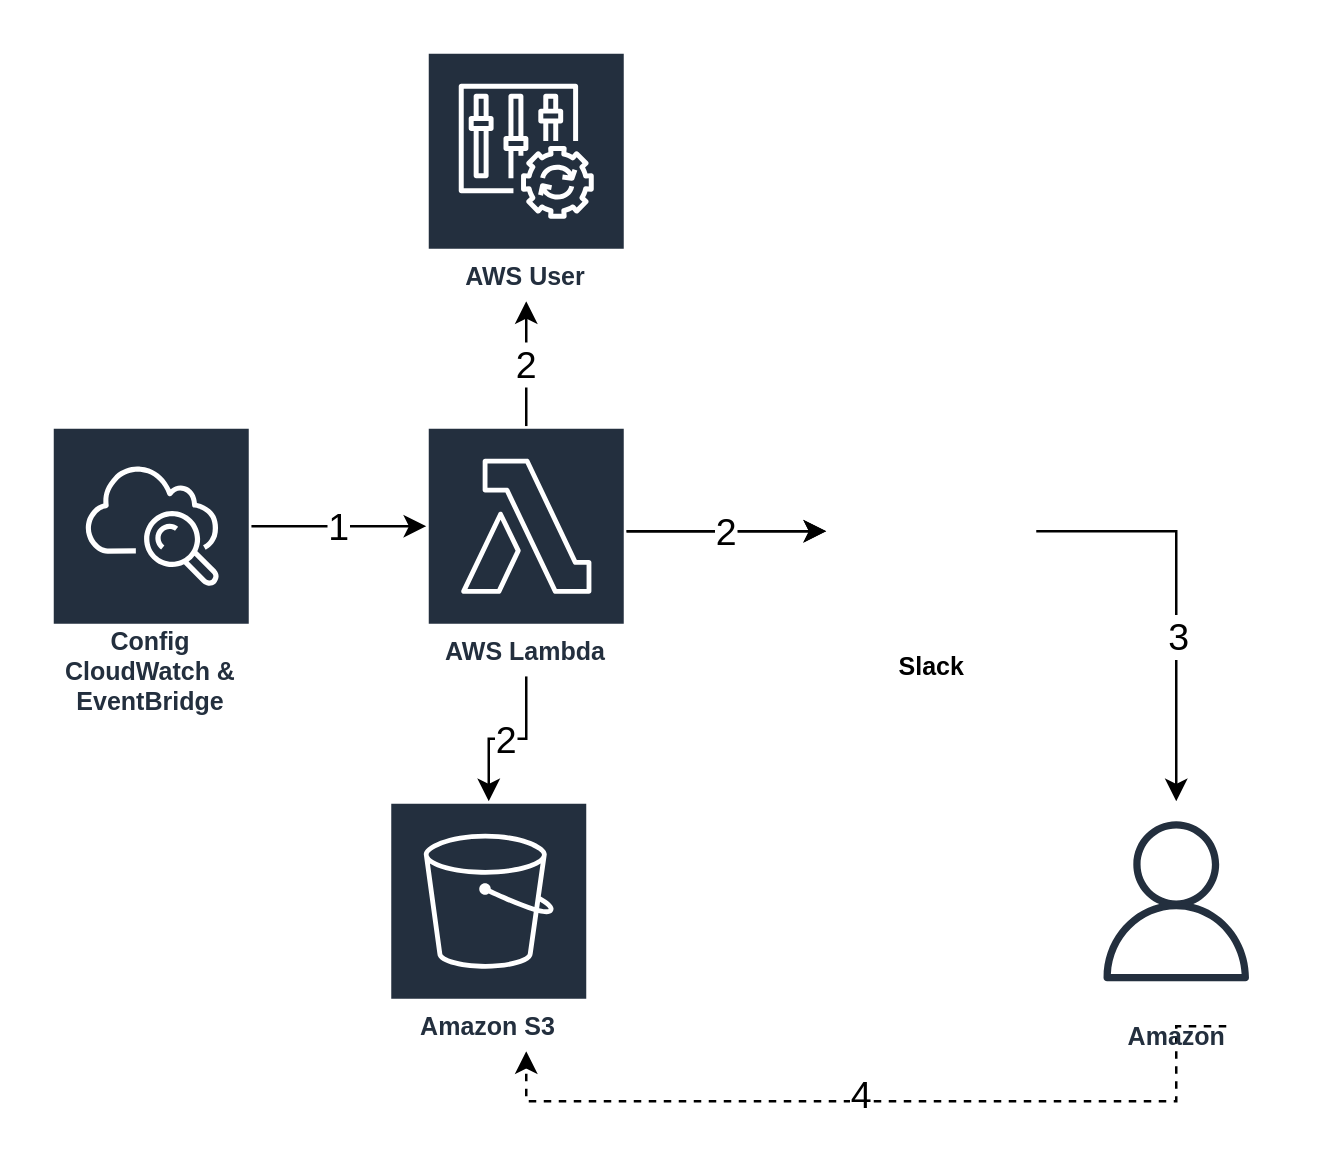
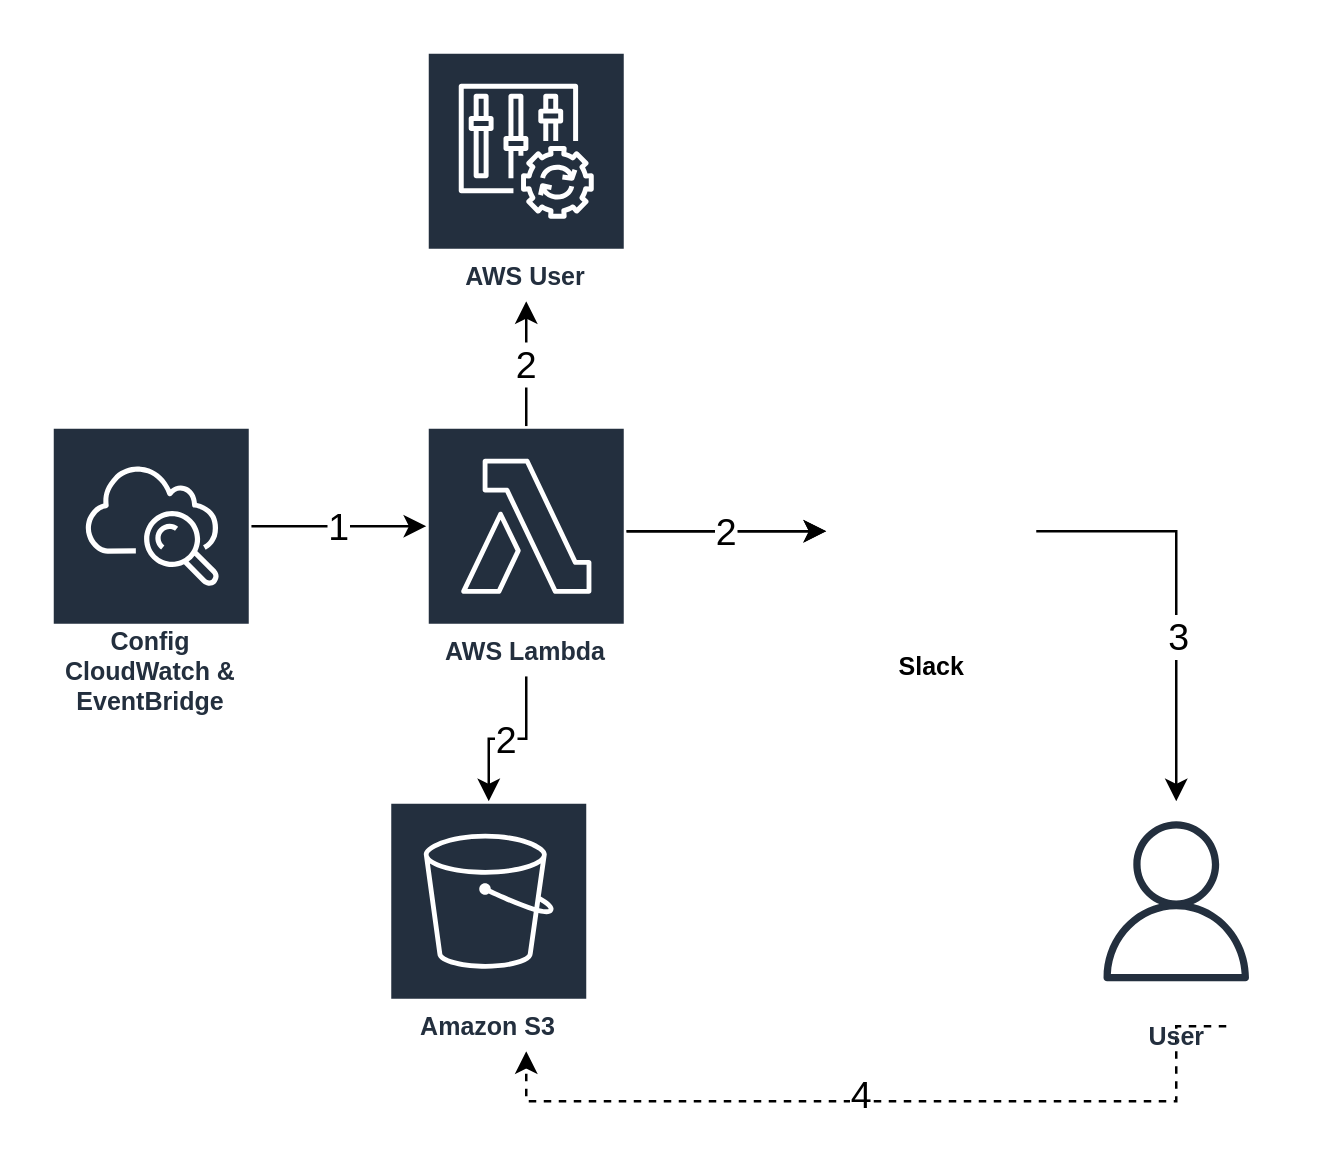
(1178, 1037) -> (1178, 1037)
